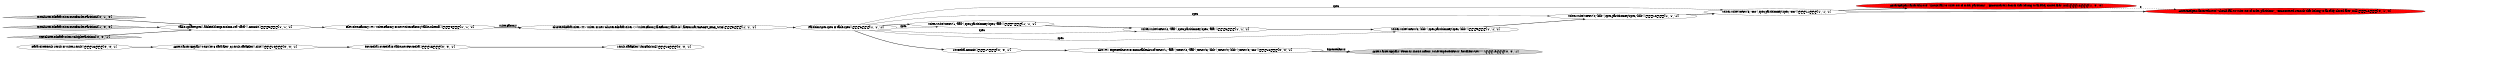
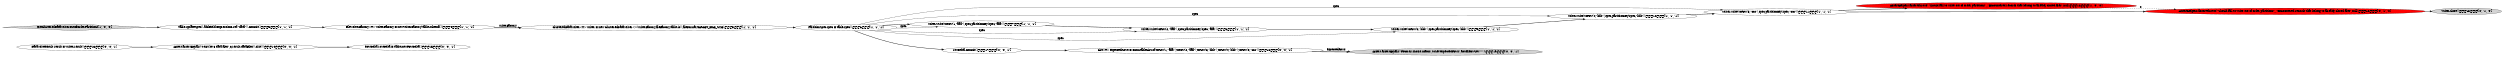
none -> (2467, 11)
(74, 17) -> none
(74, 37) -> none
(654, 47) -> none
